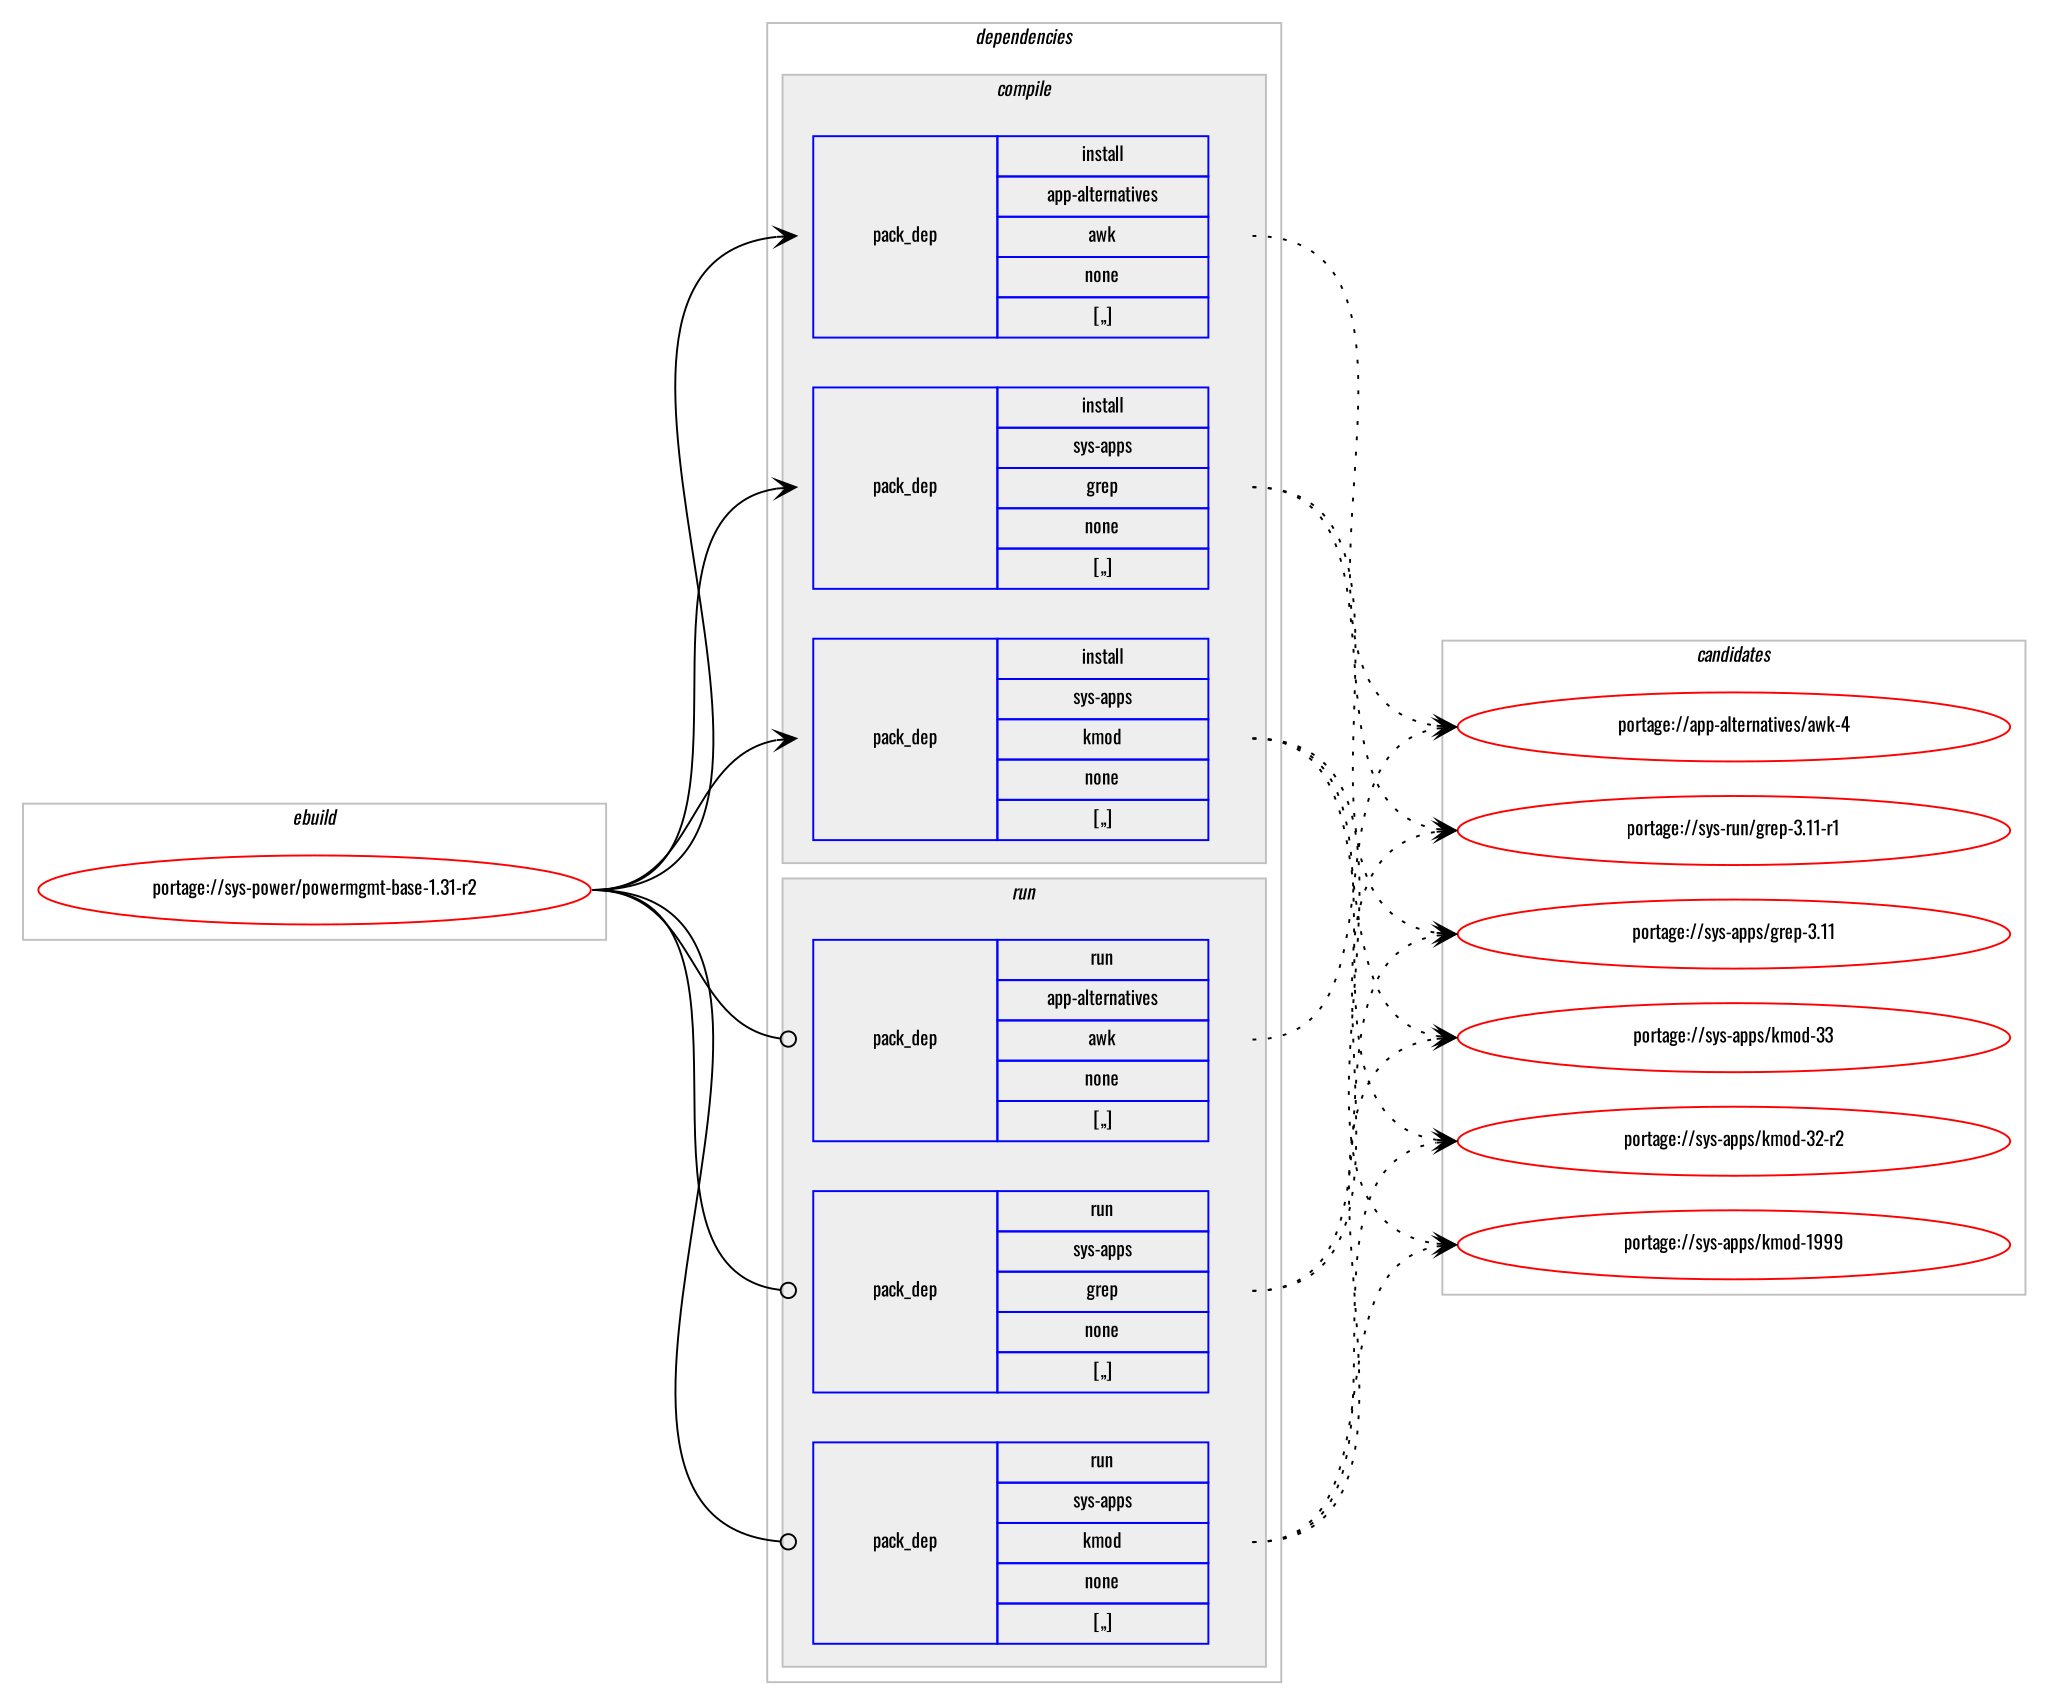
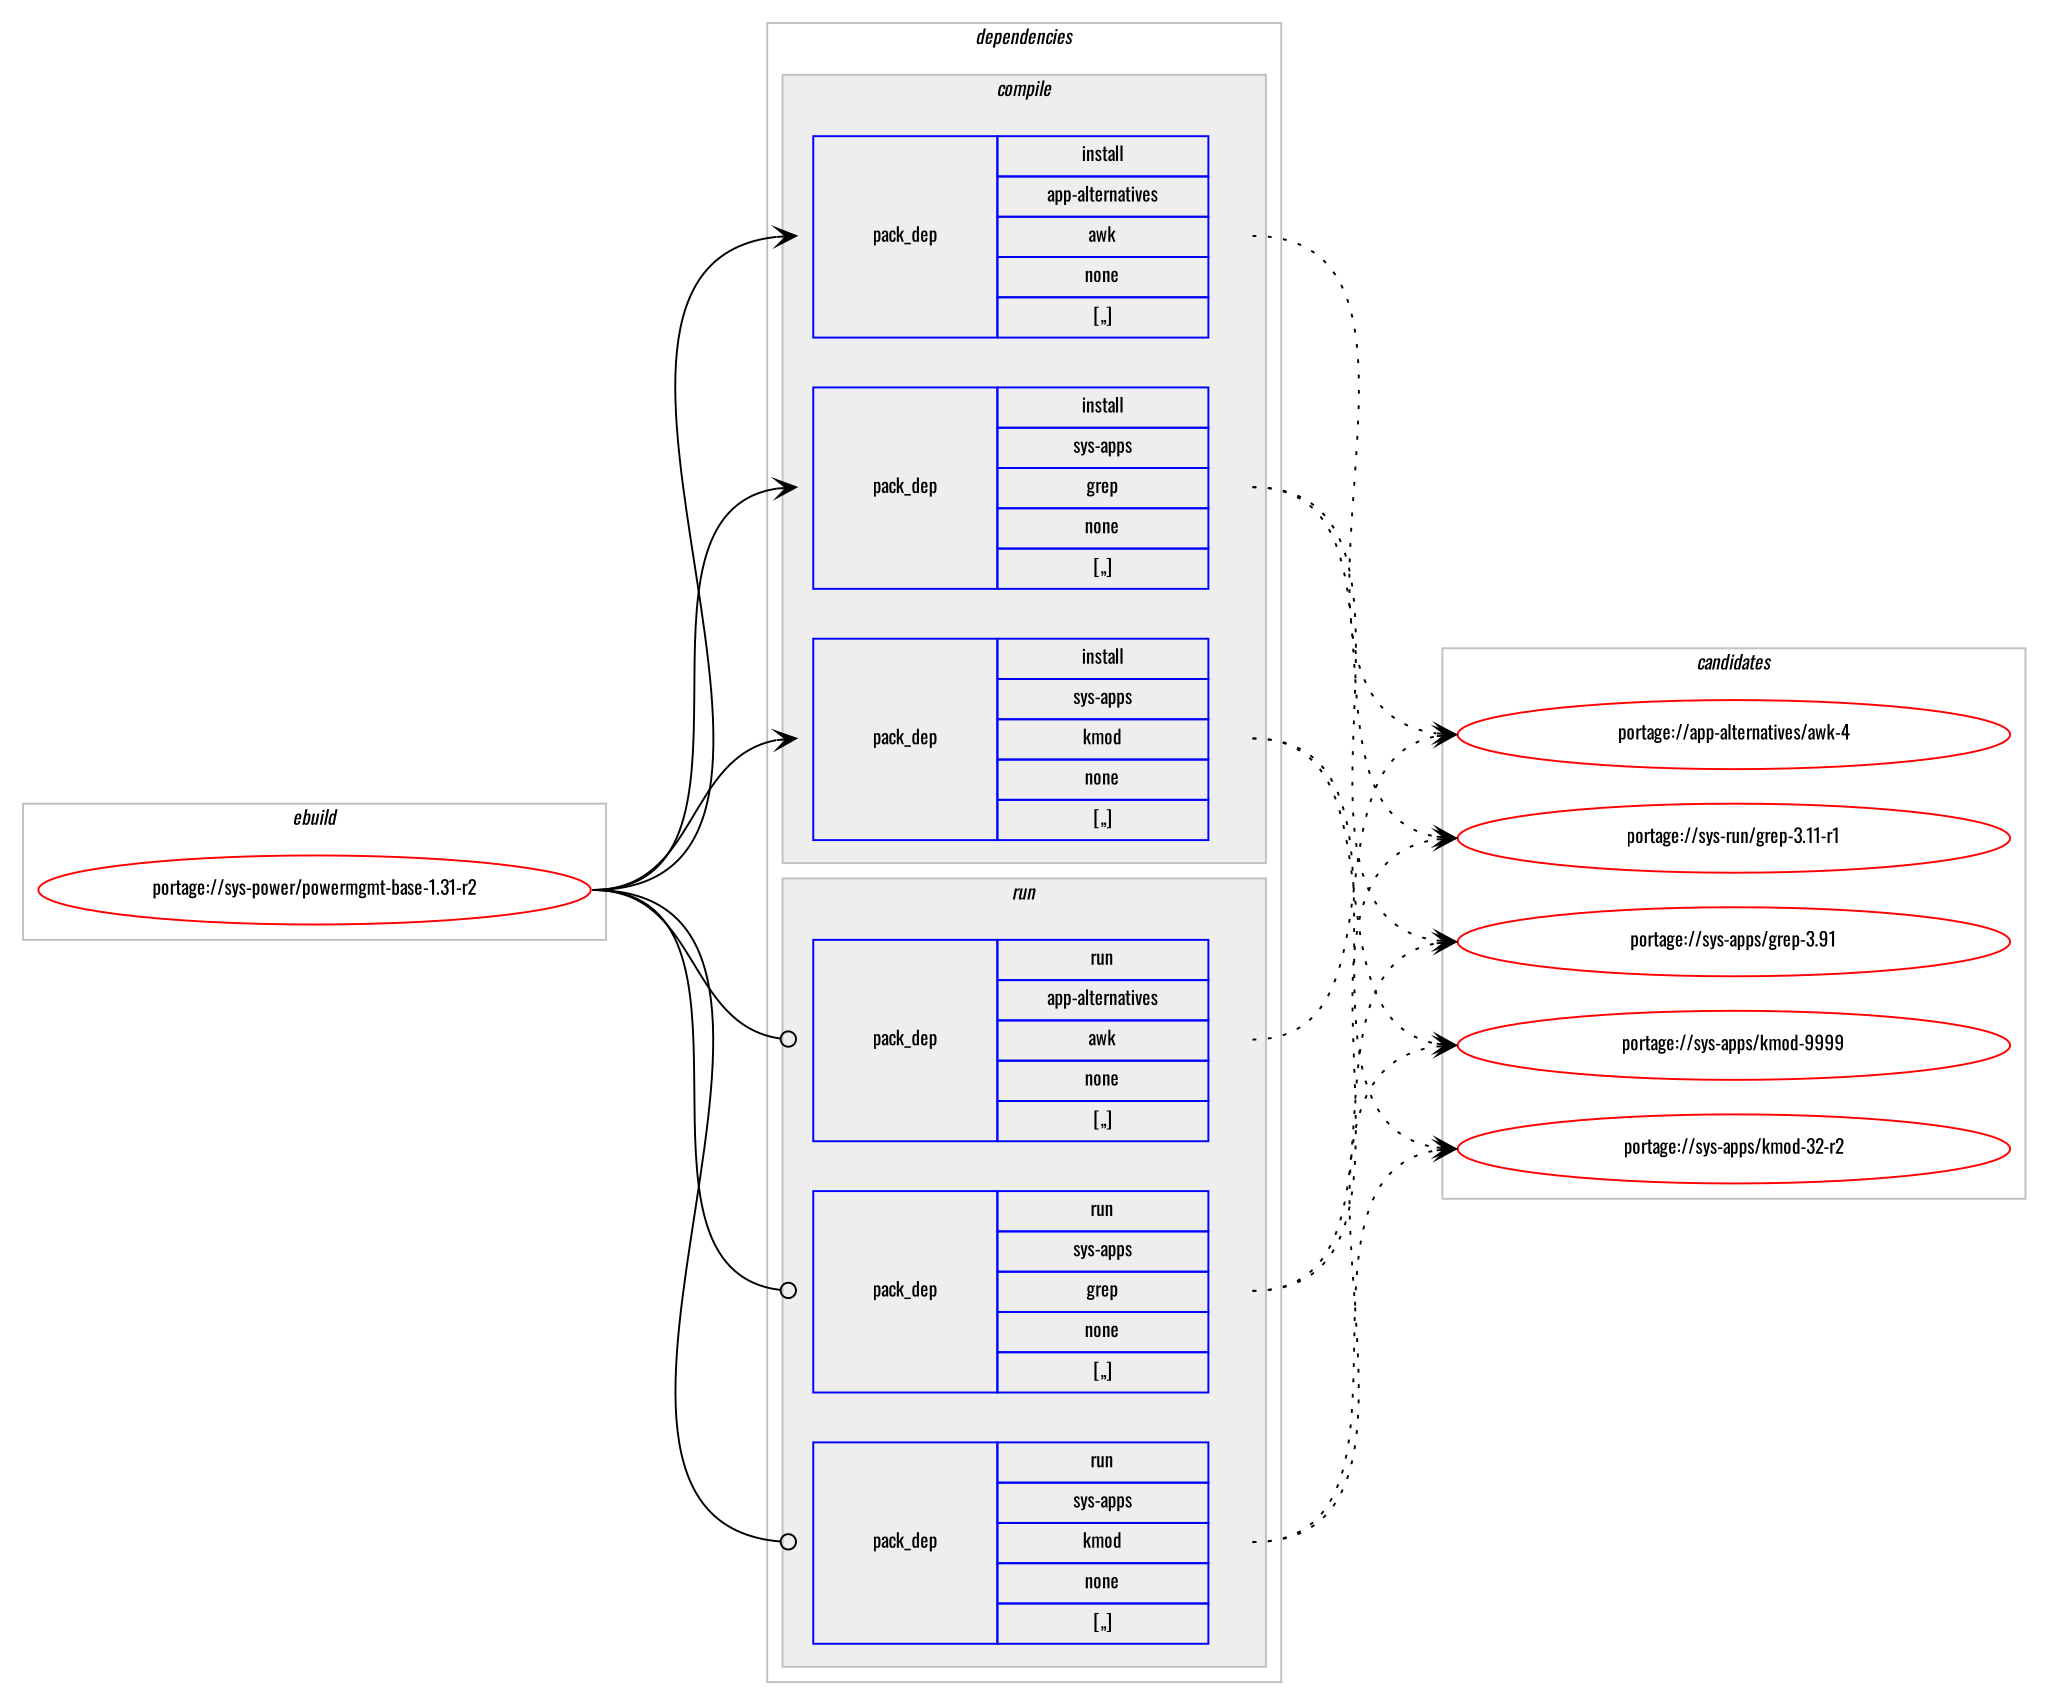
(1734, 934) -> (1734, 942)
(1734, 1038) -> none
(1734, 1245) -> (1734, 1045)
